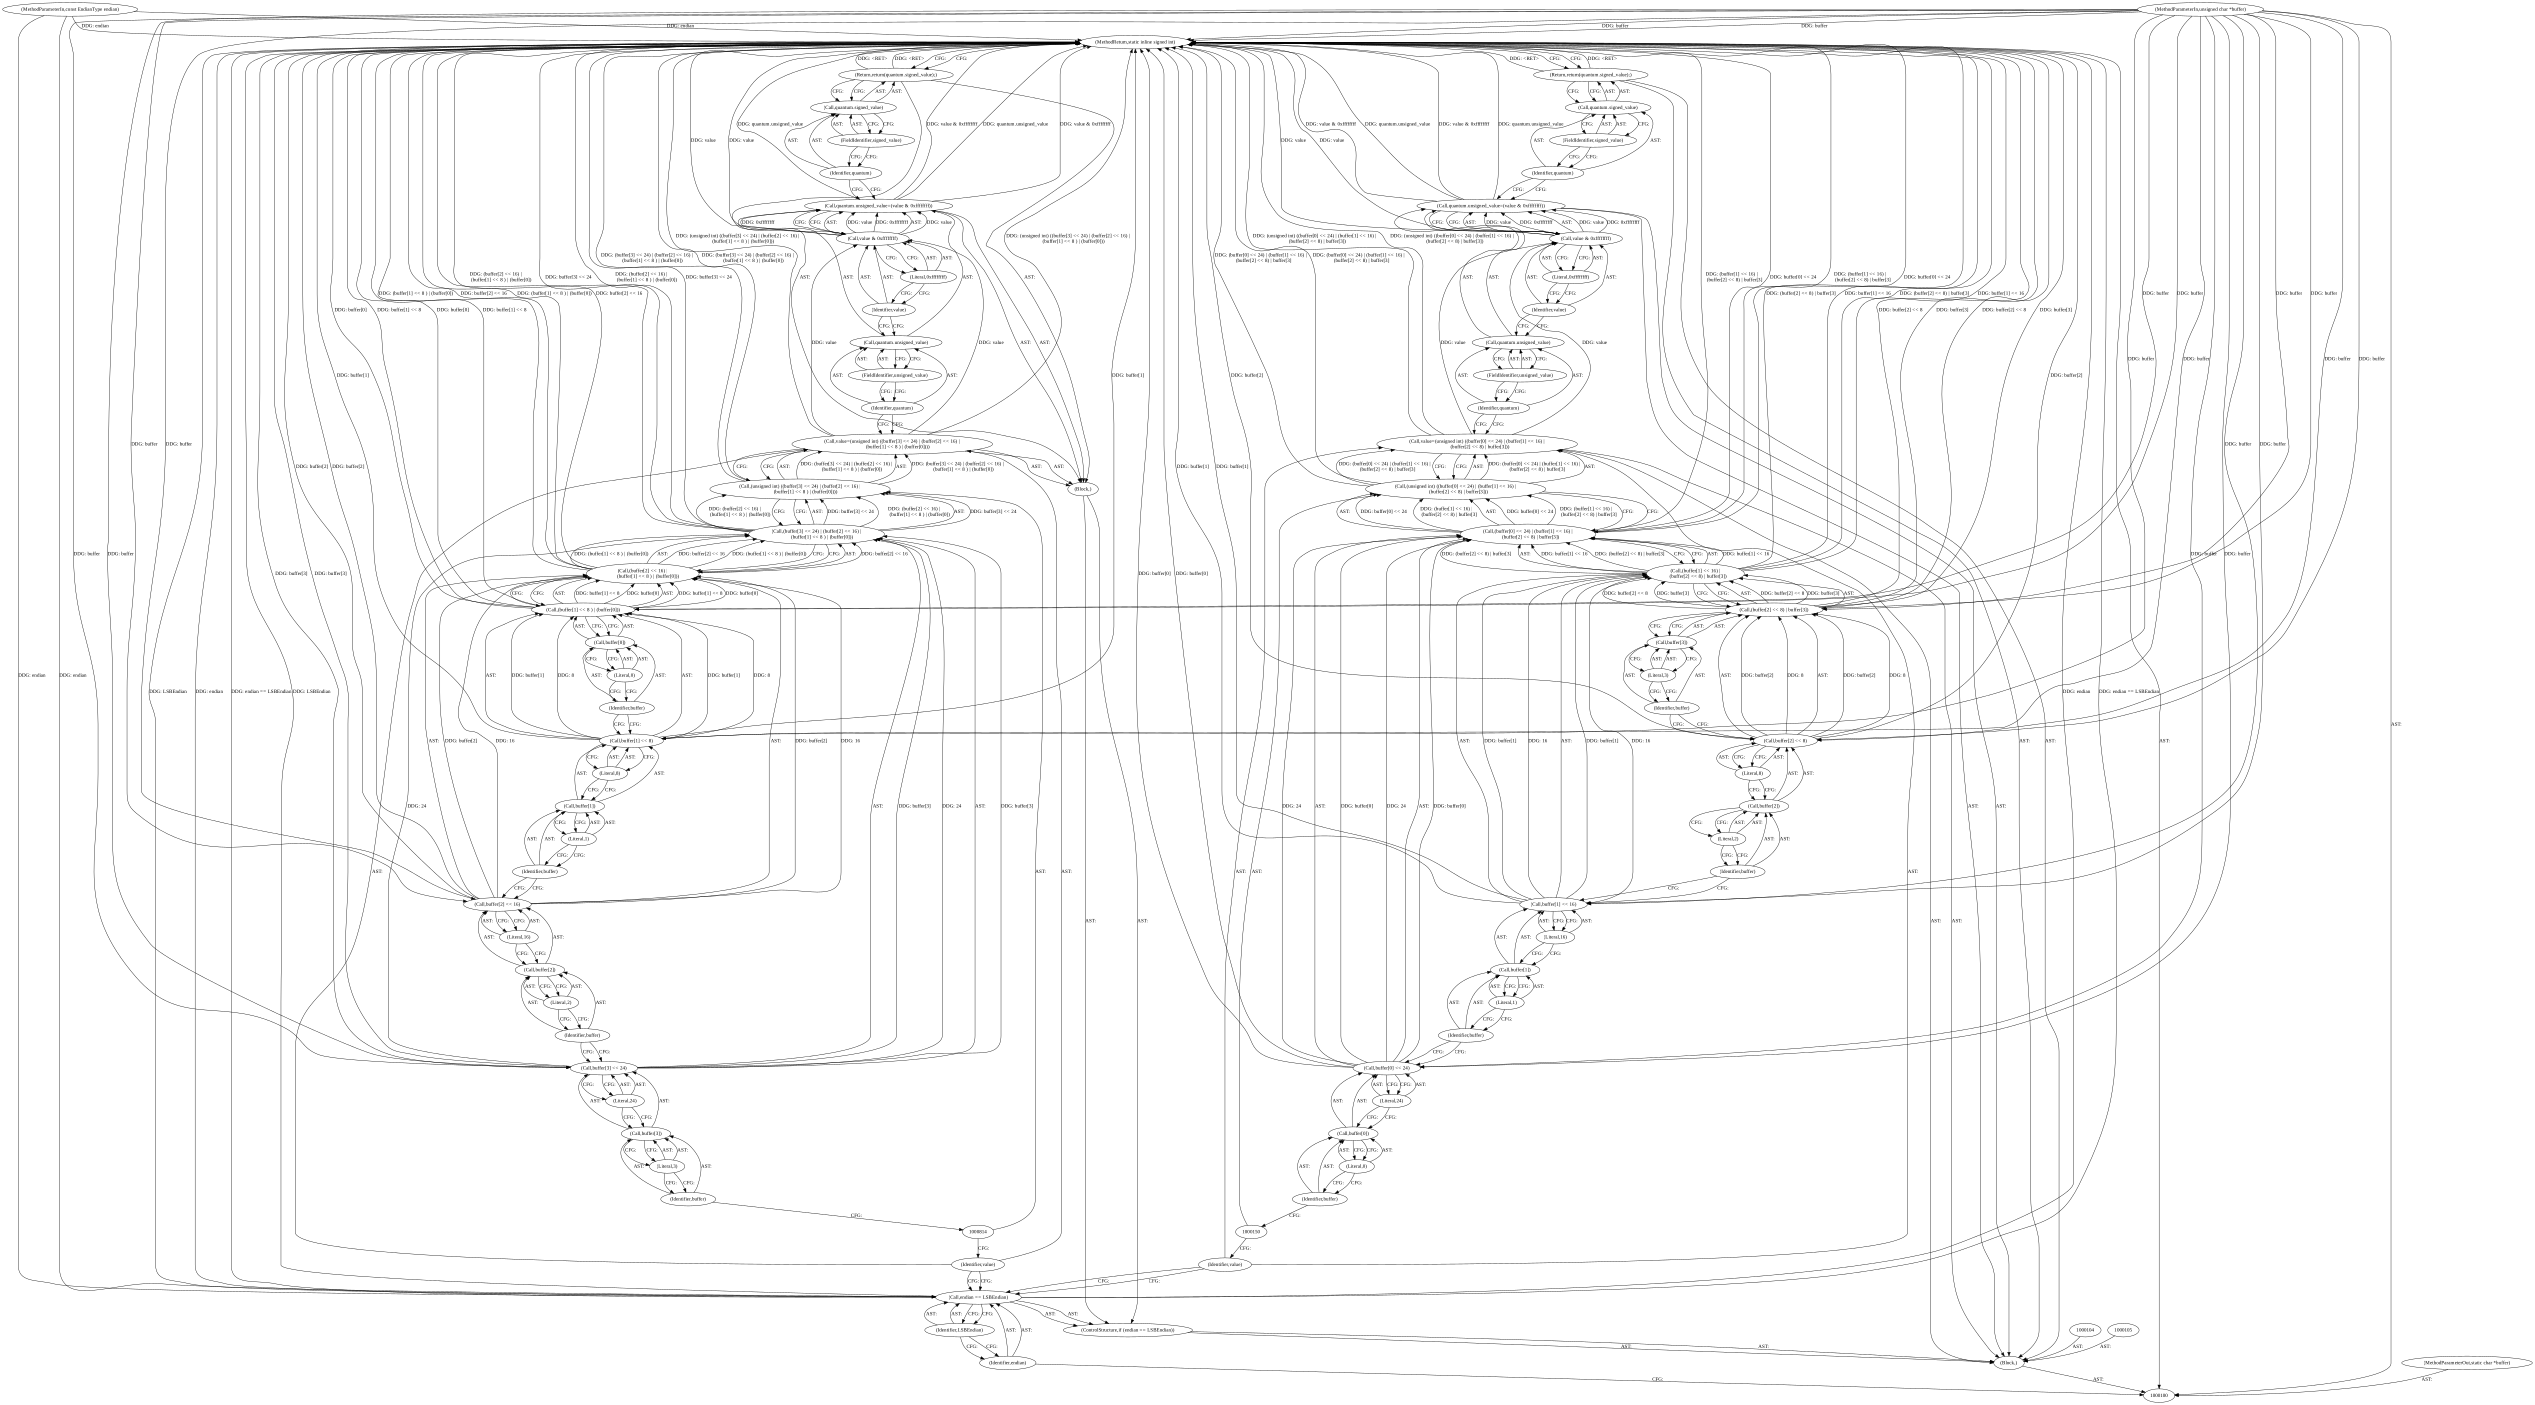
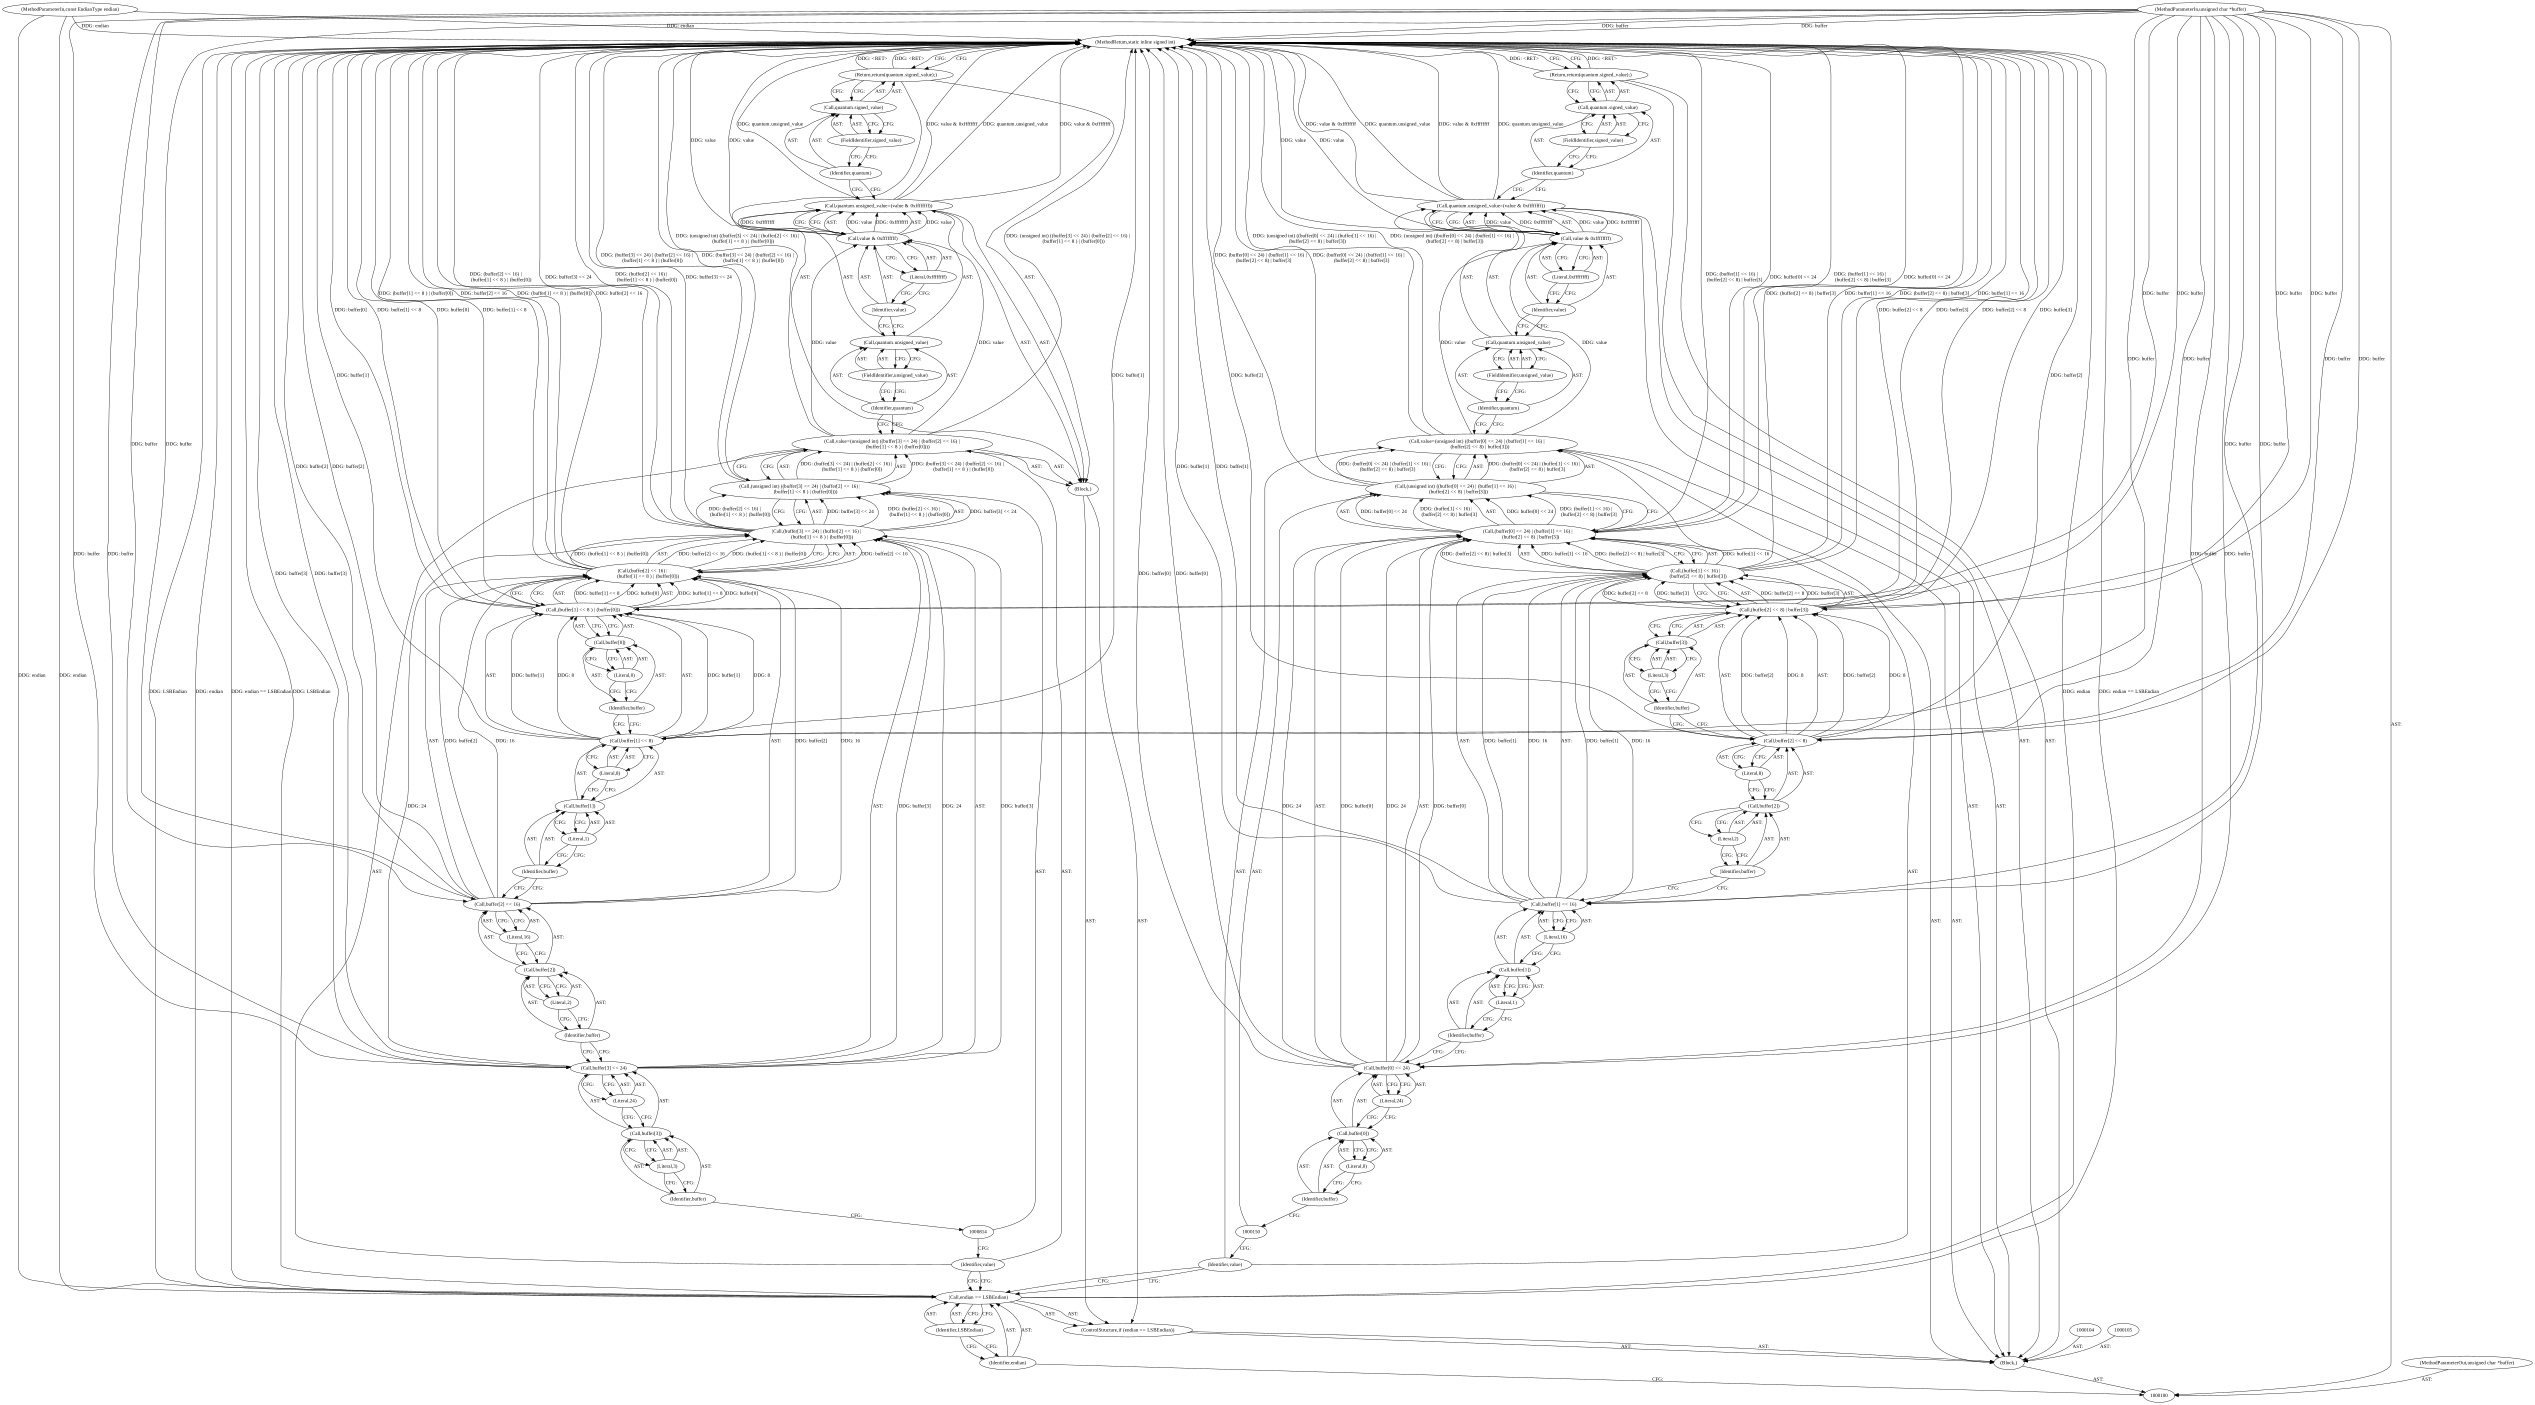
(2120, 265) -> none
(2467, 1363) -> (2467, 1363)
